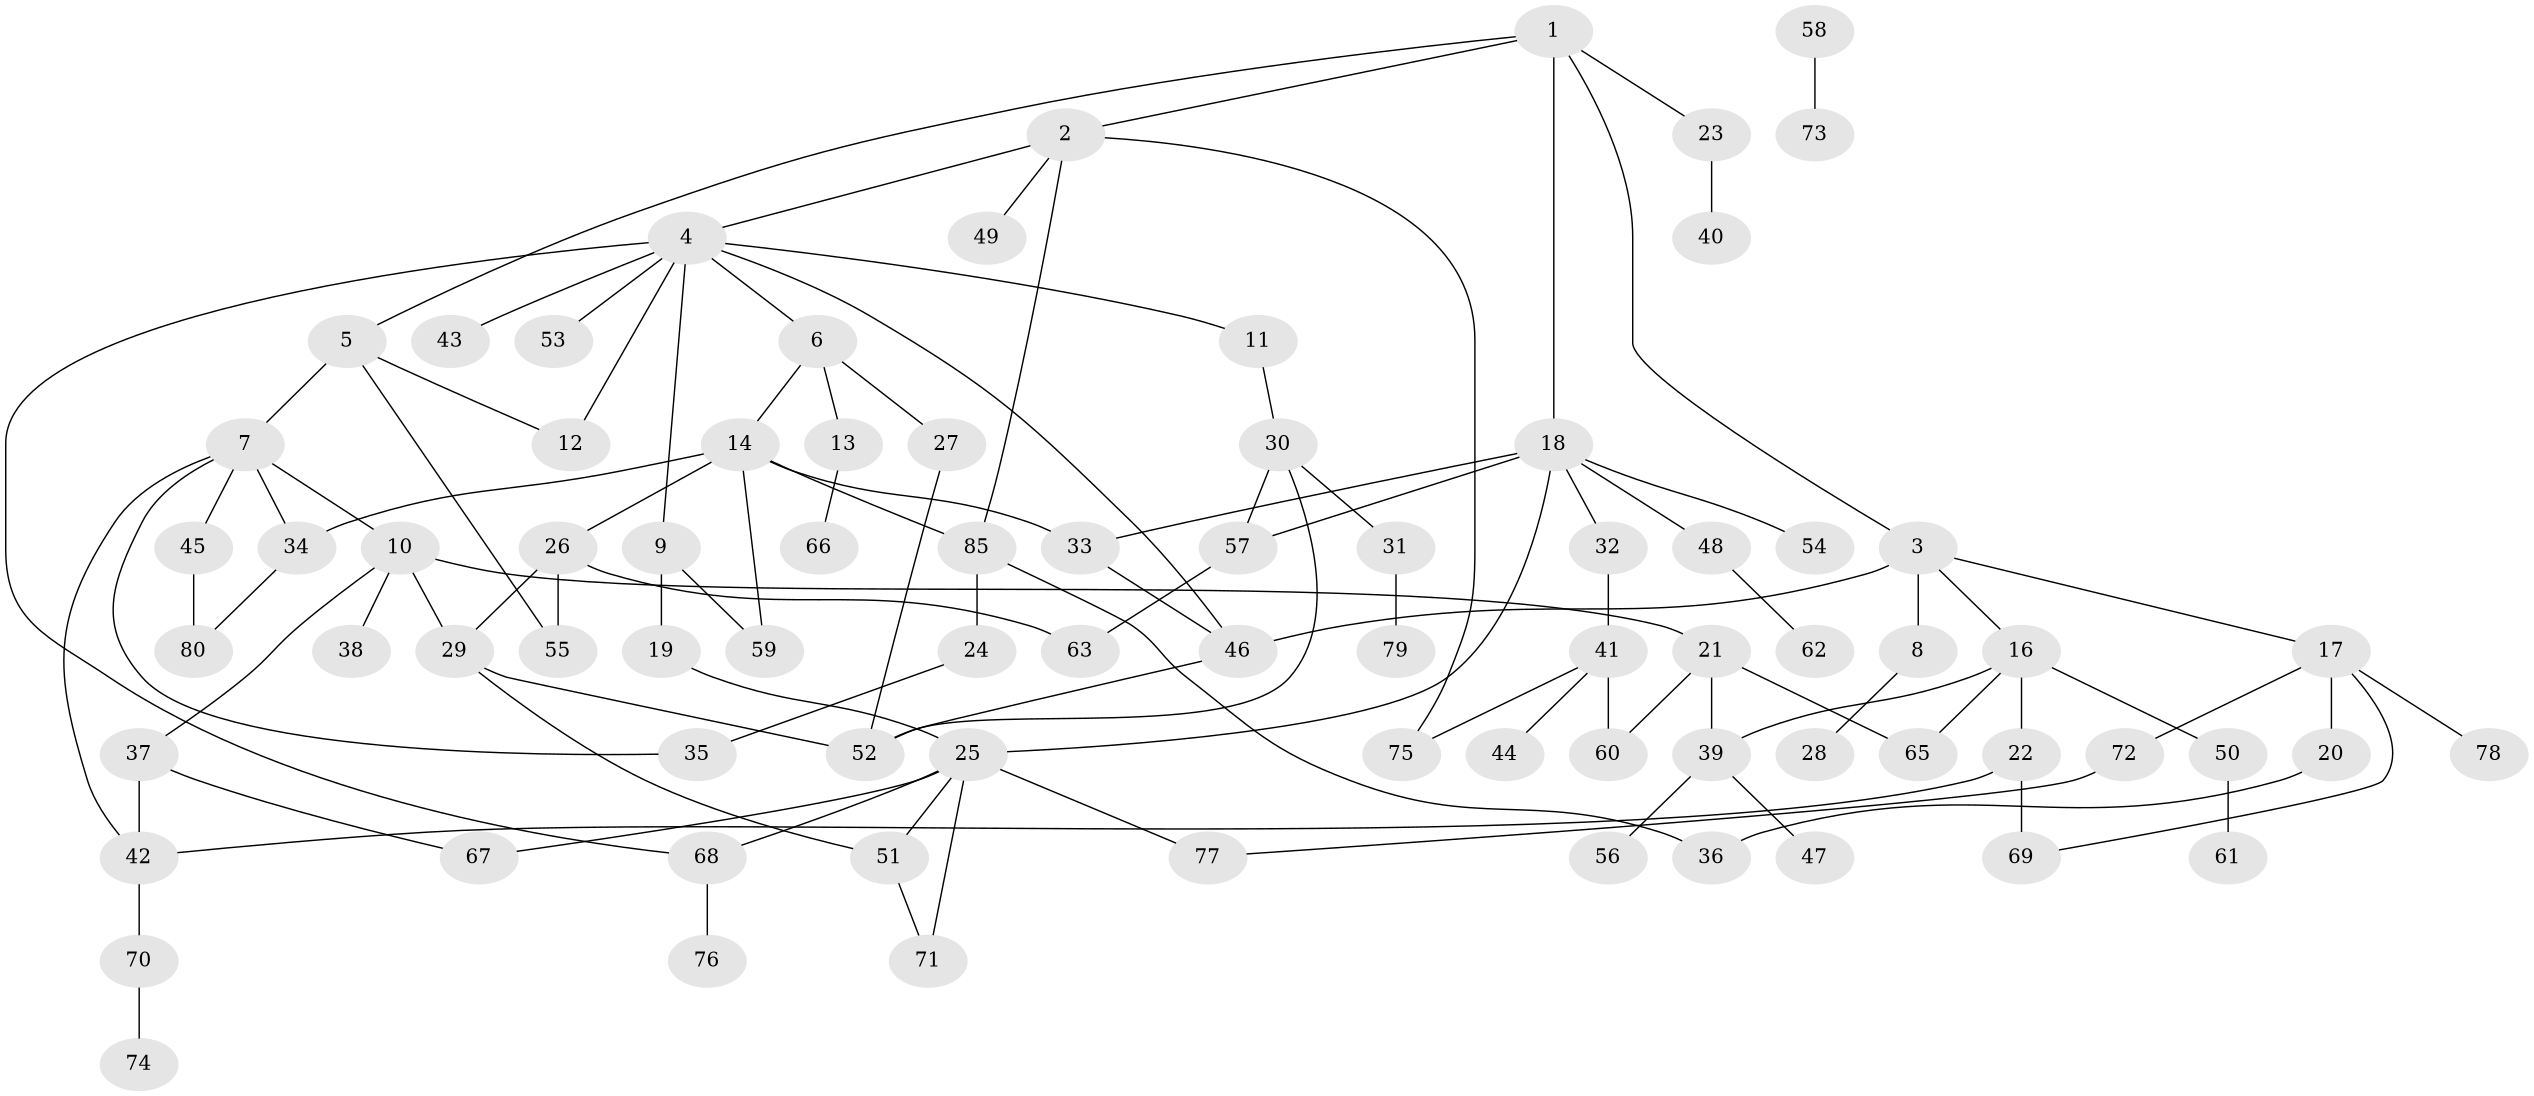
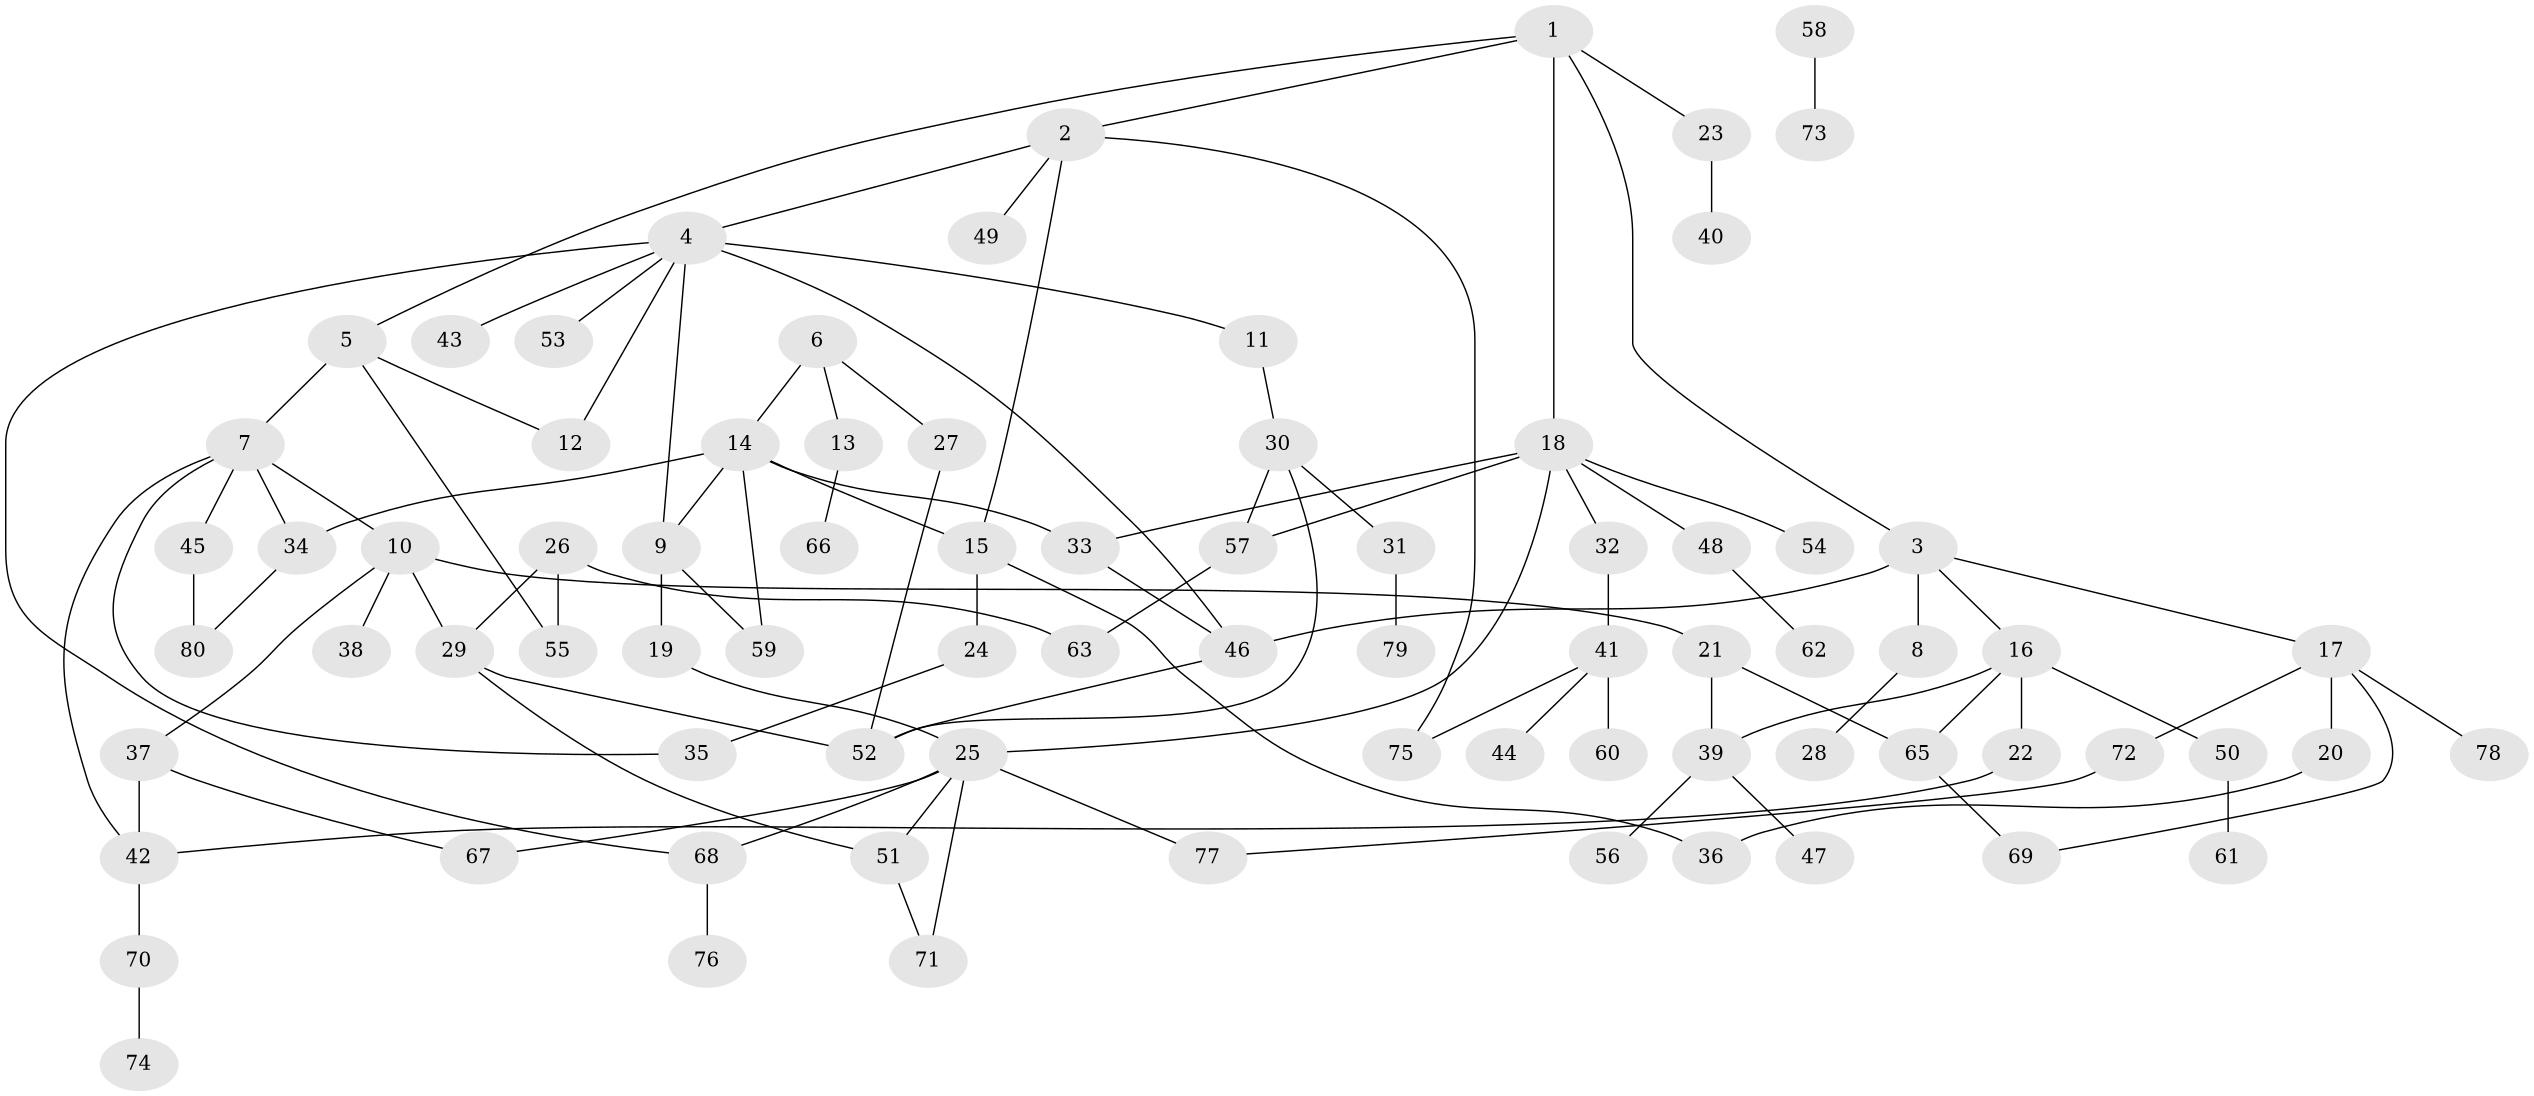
(753, 290) -> none
(649, 496) -> (701, 496)
(977, 548) -> (977, 548)
(1660, 703) -> none
(2022, 815) -> (1979, 815)
